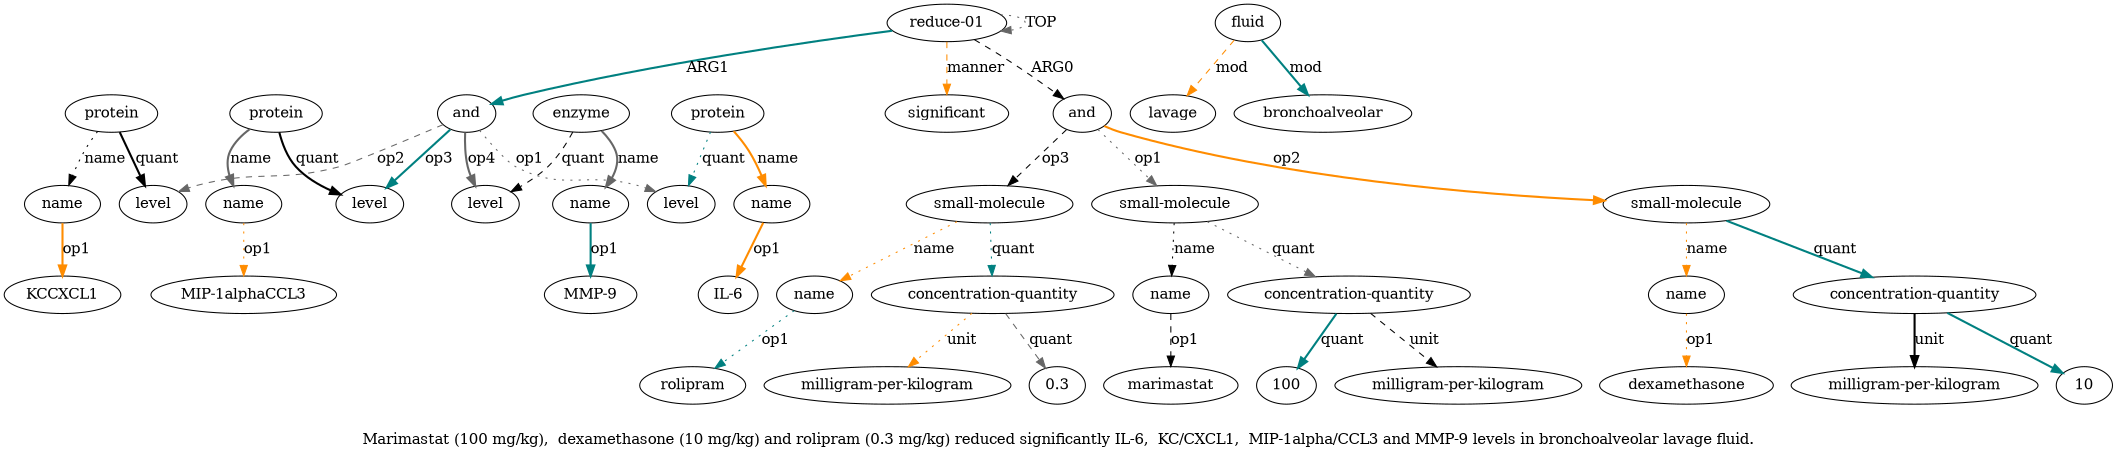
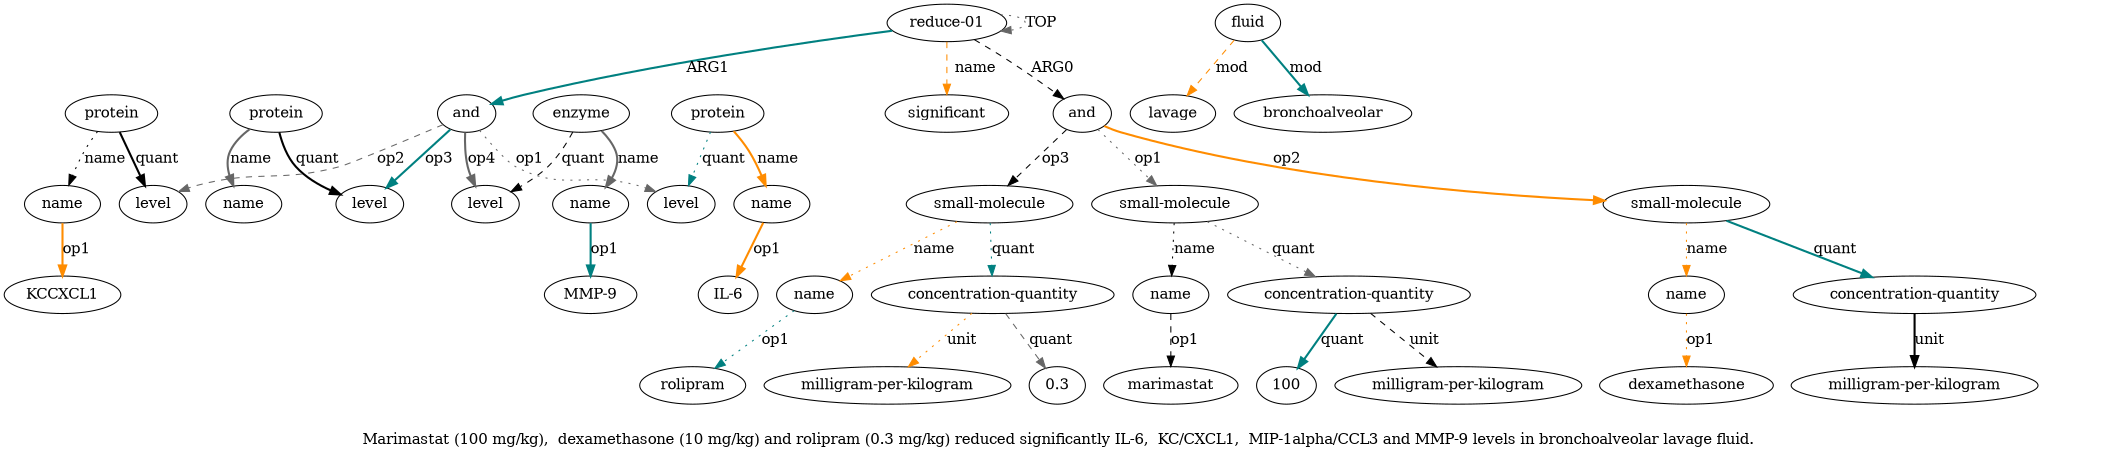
(976, 68) -> (976, 68)
(244, 295) -> none
(2084, 385) -> none
